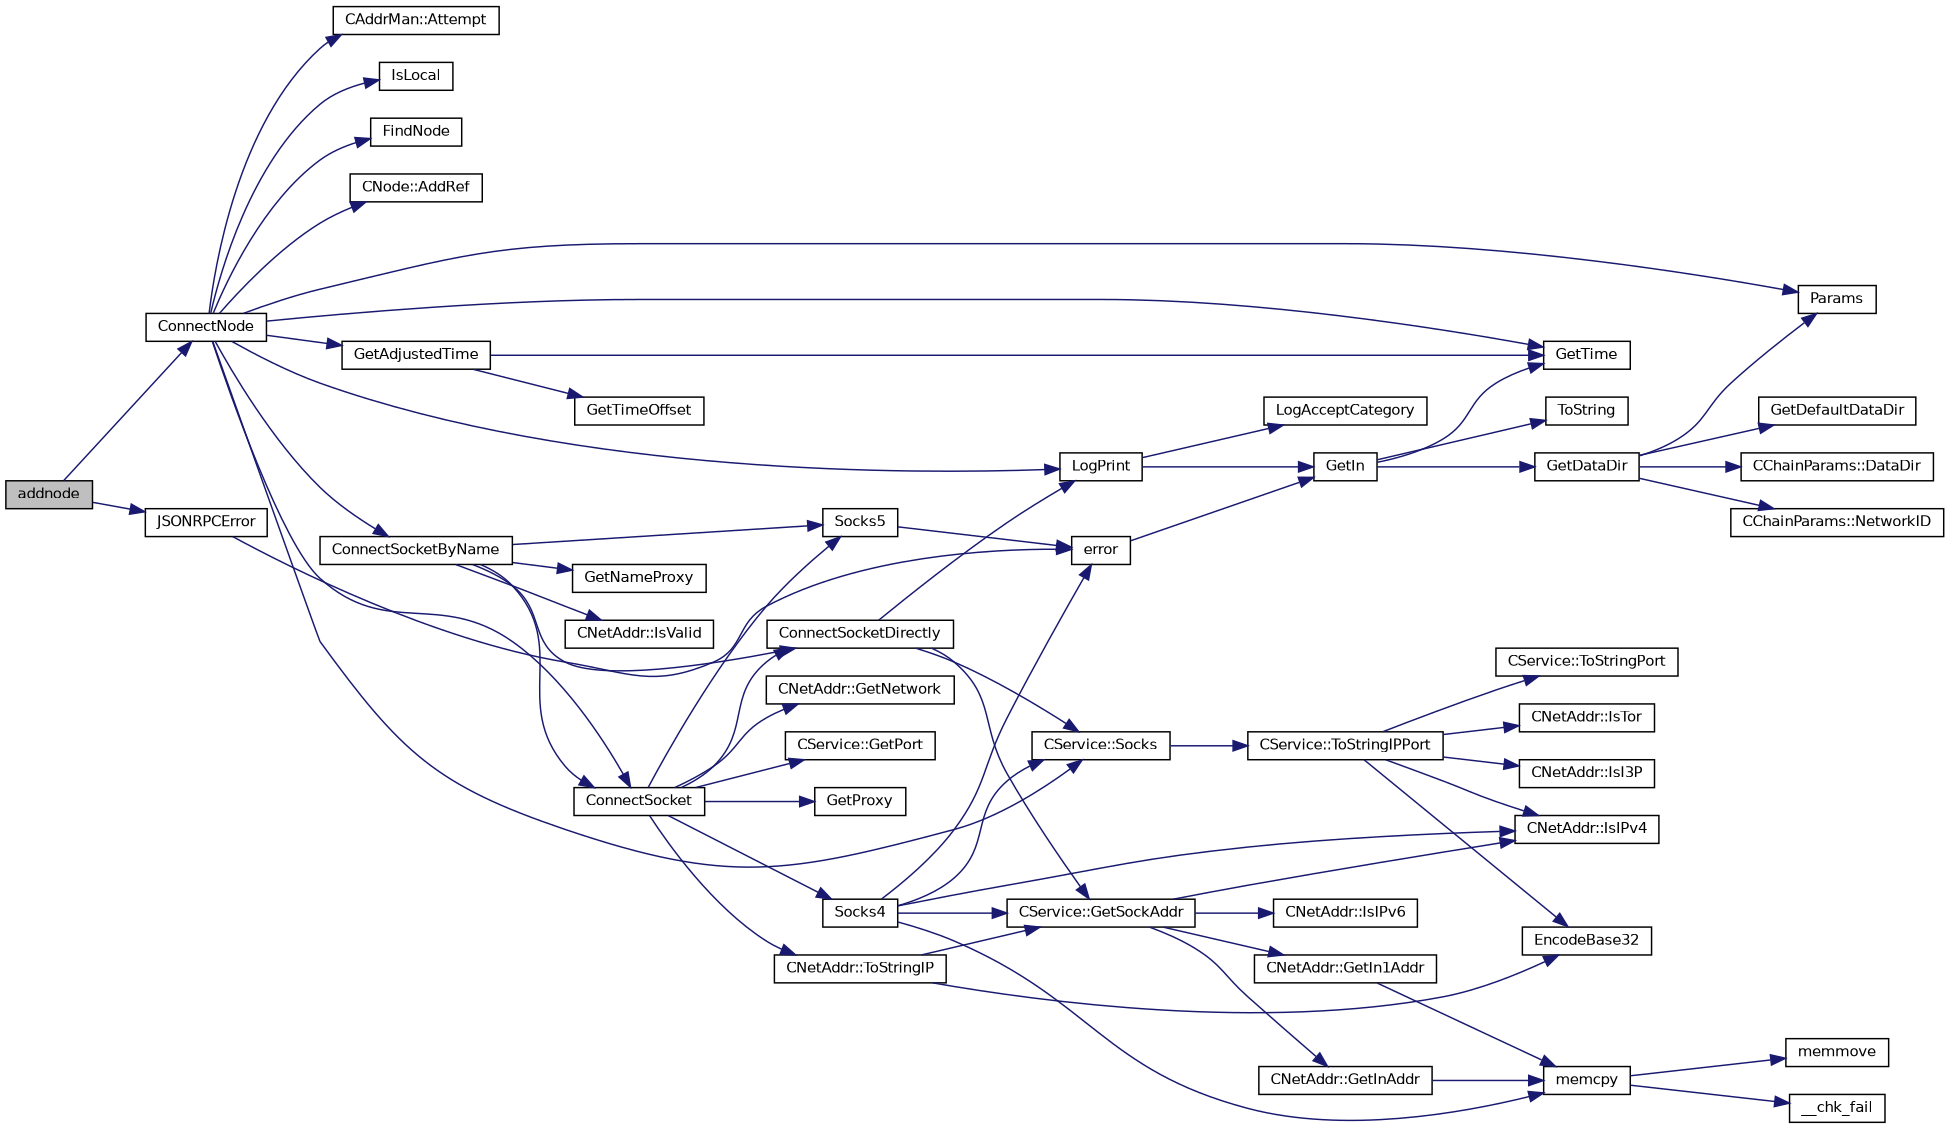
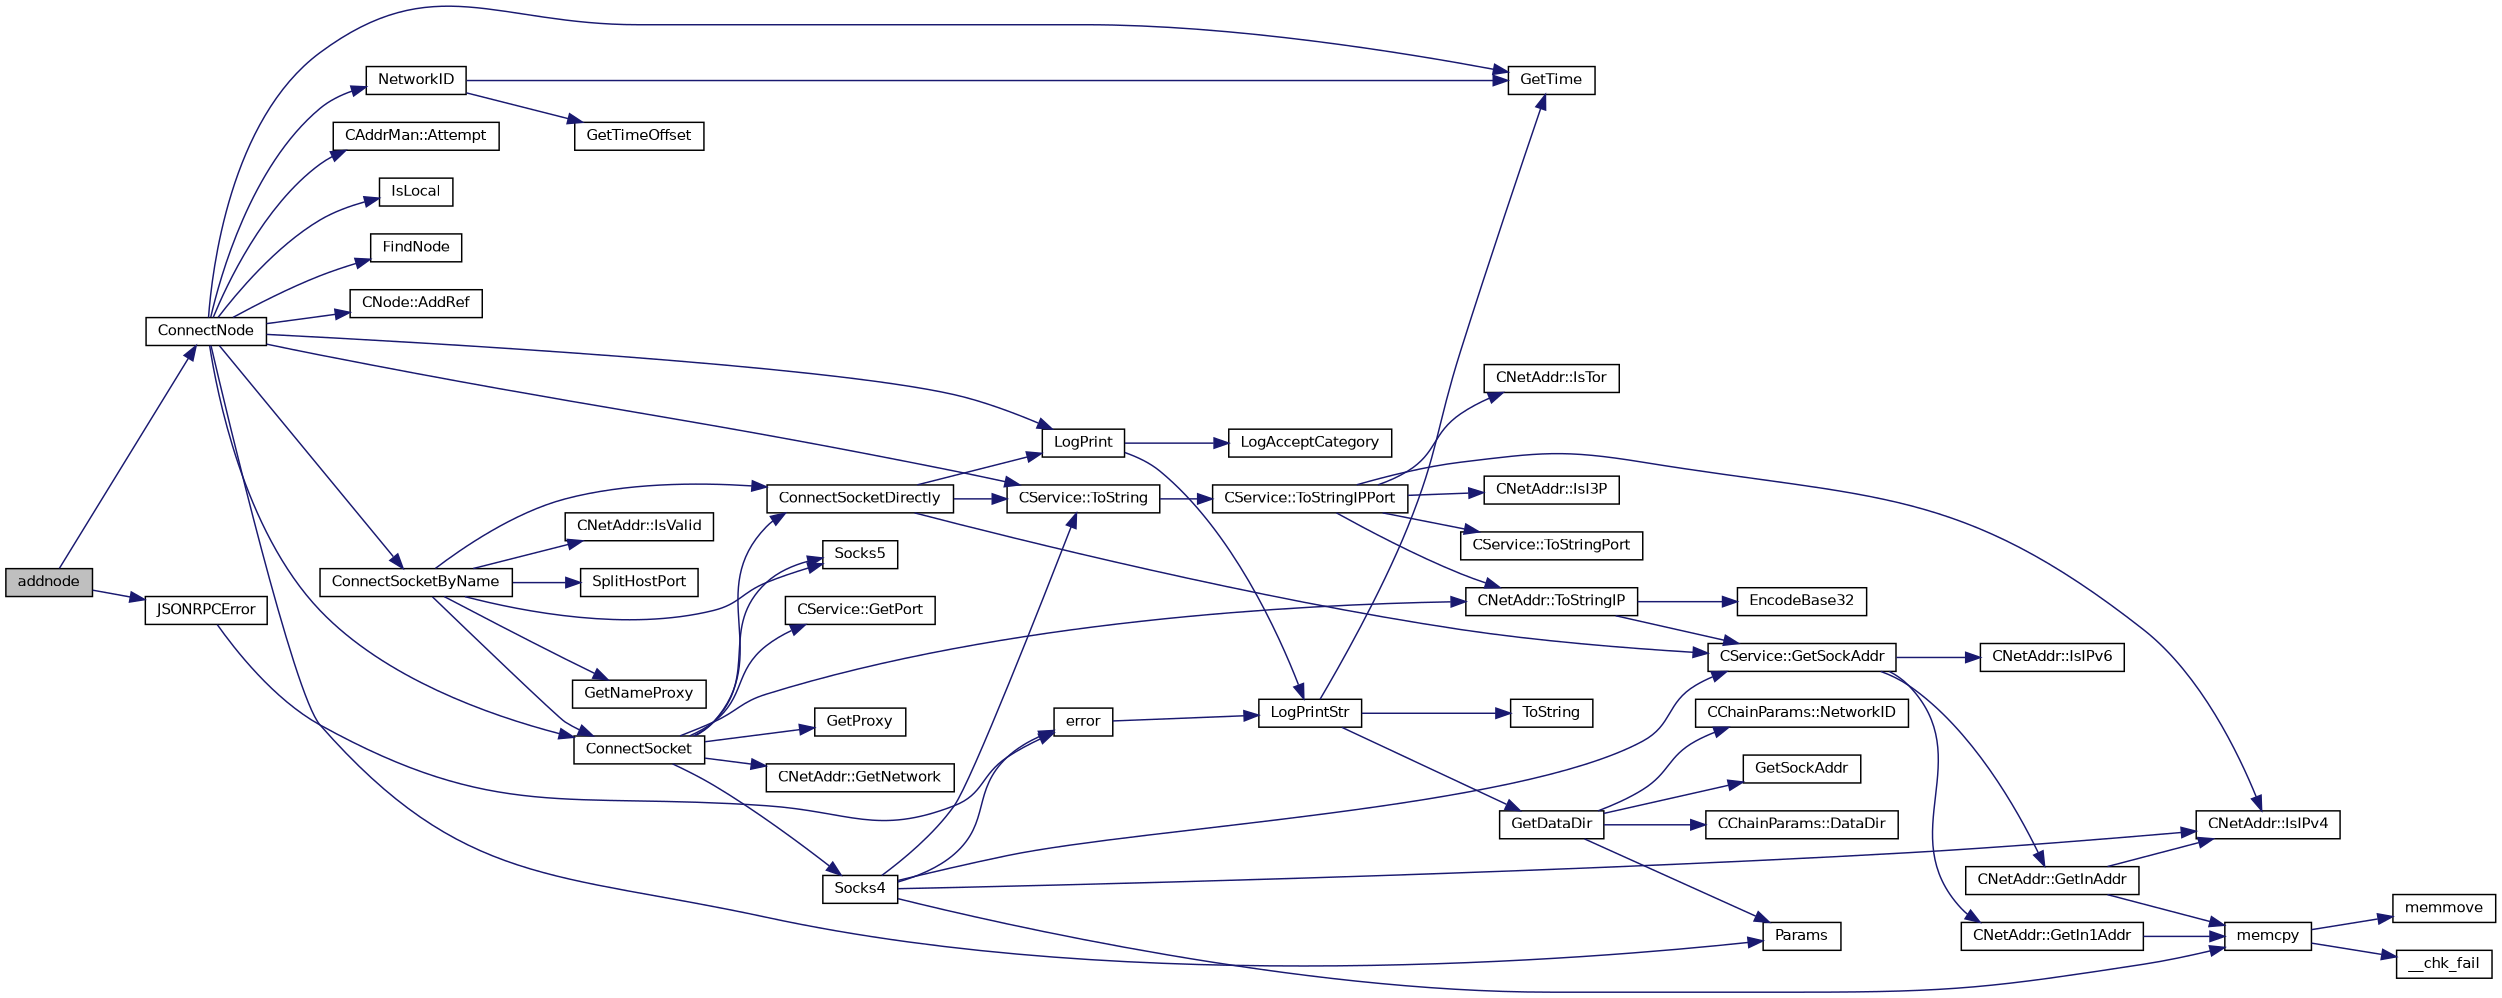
(416, 355) -> (416, 81)
(1837, 411) -> (1802, 769)
(1345, 467) -> (1310, 713)
(973, 536) -> none
none -> (639, 583)
(1101, 746) -> (1083, 499)
(1441, 823) -> (1410, 551)
(1337, 870) -> (2153, 855)
